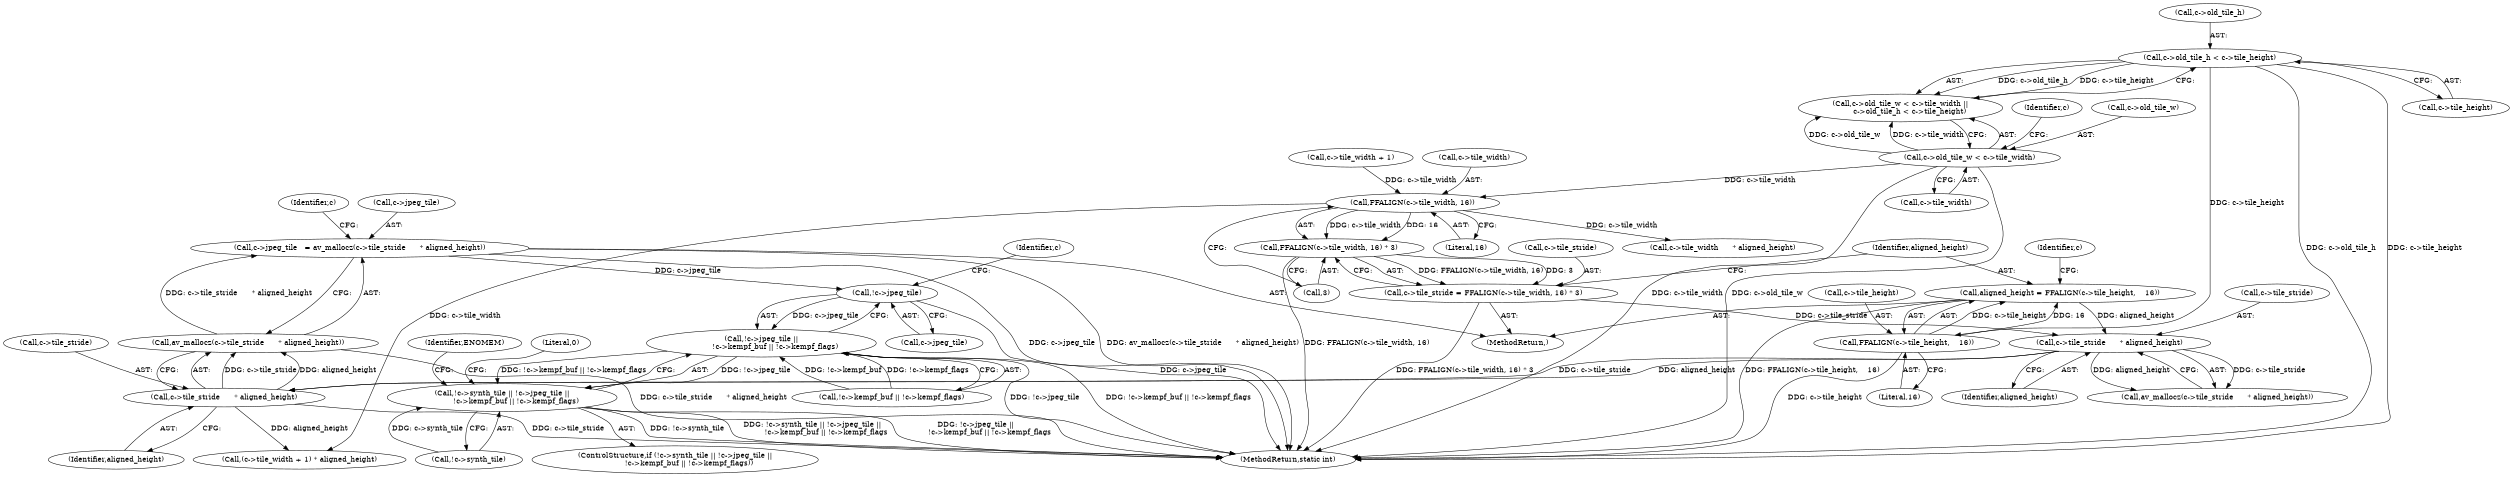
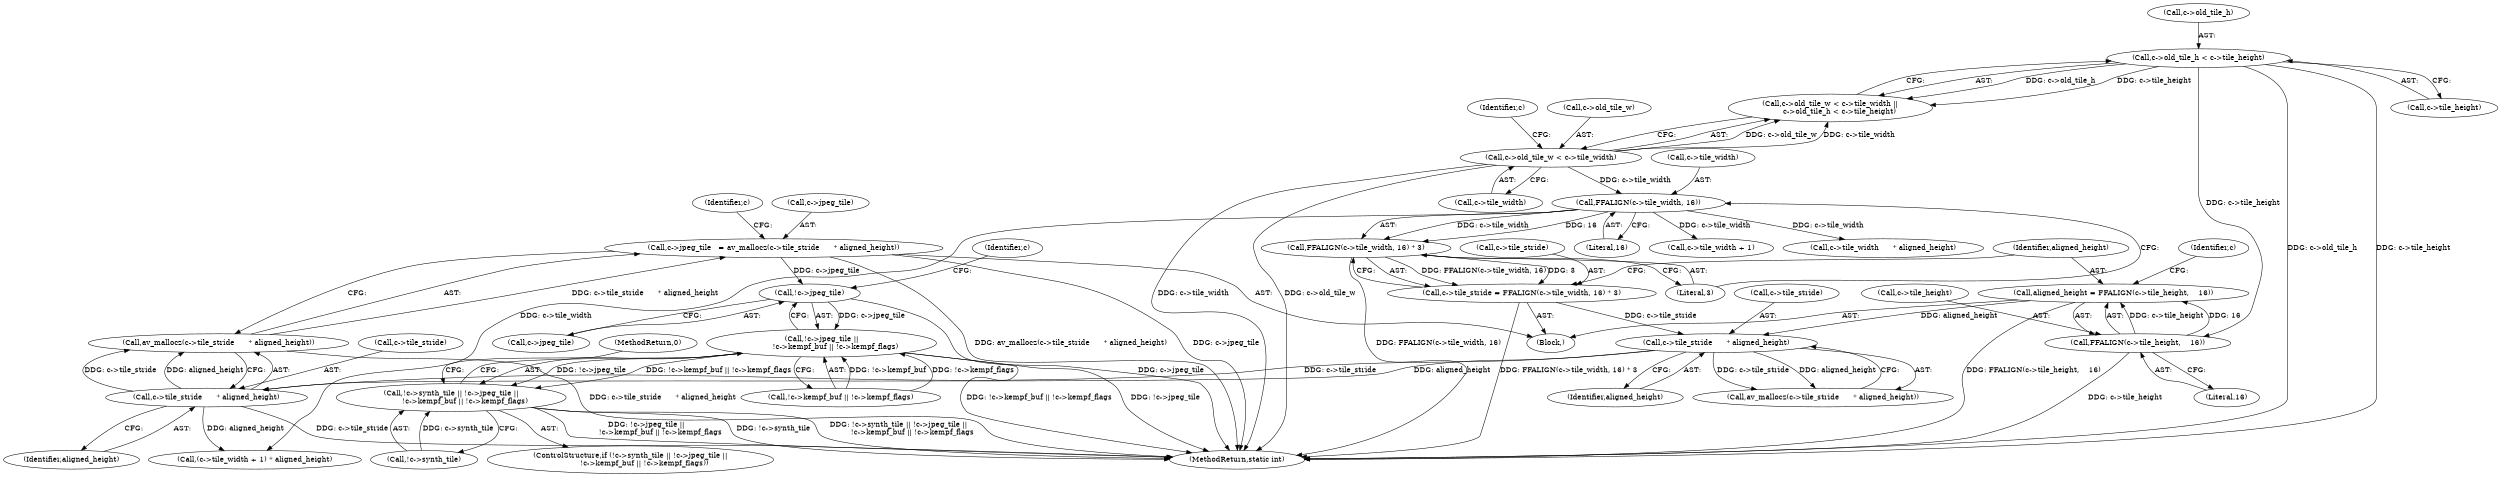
(1380, 179) -> (1673, 224)
(1317, 293) -> (1695, 293)
(465, 343) -> none
(561, 343) -> (648, 343)
(1518, 343) -> (1551, 343)
